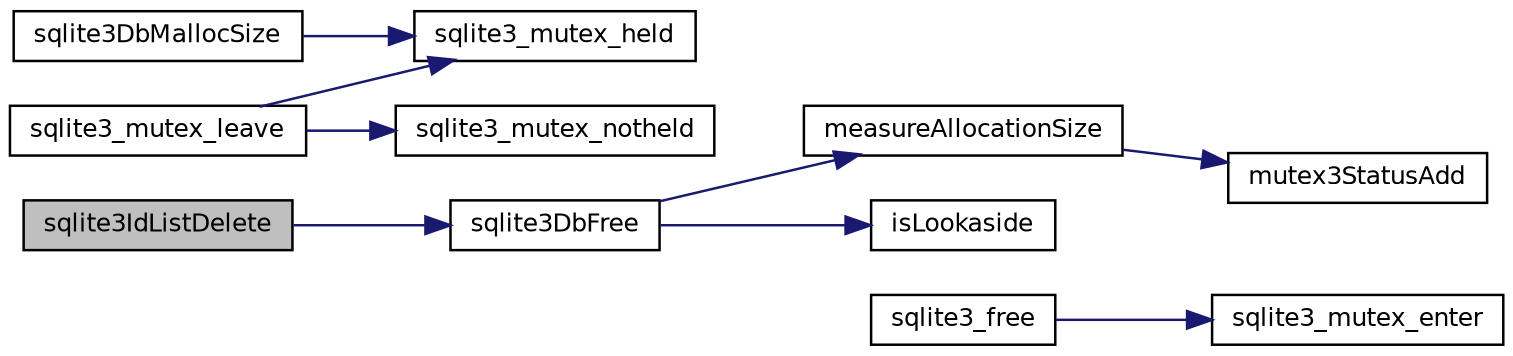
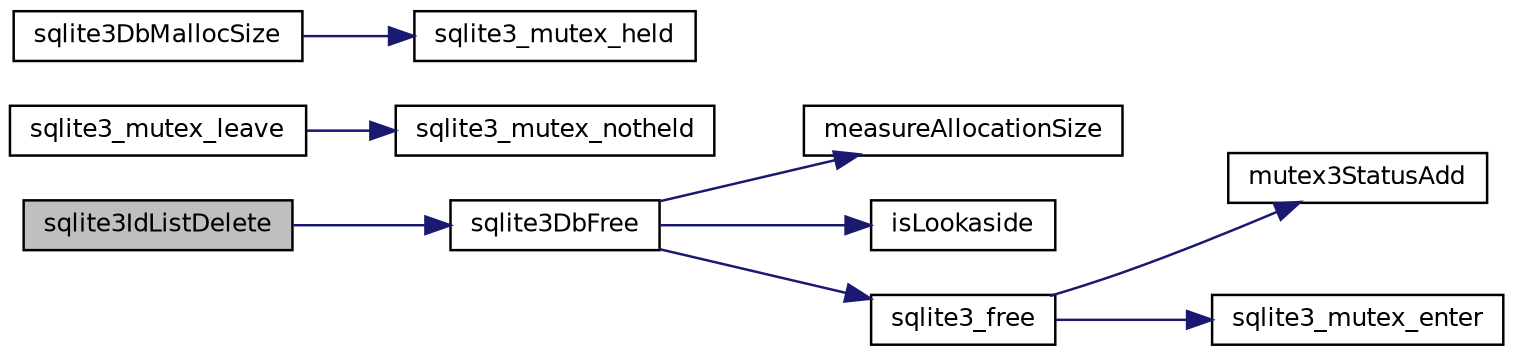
(345, 86) -> none
(1162, 155) -> (1165, 257)
none -> (753, 271)
